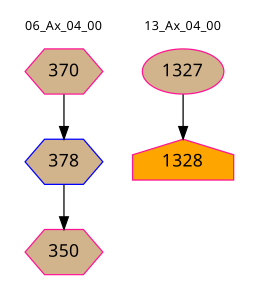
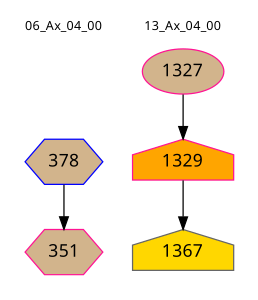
(64, 71) -> none
(183, 162) -> (183, 162)
(64, 252) -> (64, 252)
none -> (183, 252)
